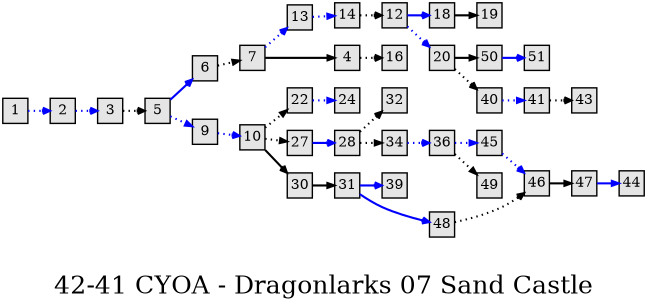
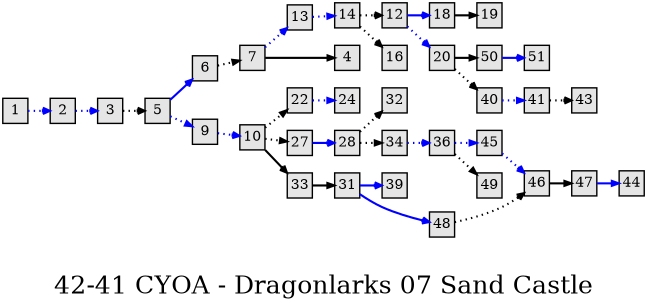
(367, 58) -> (368, 34)
(300, 185) -> (300, 185)
